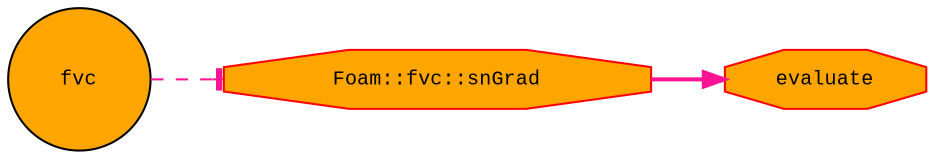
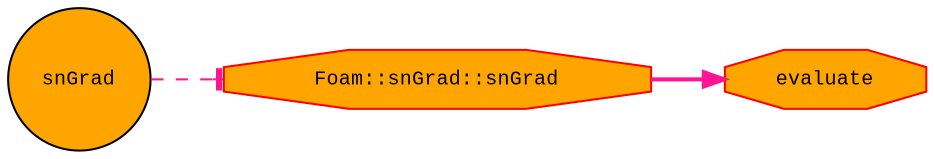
(79, 79) -> (79, 79)
(437, 79) -> (437, 79)
